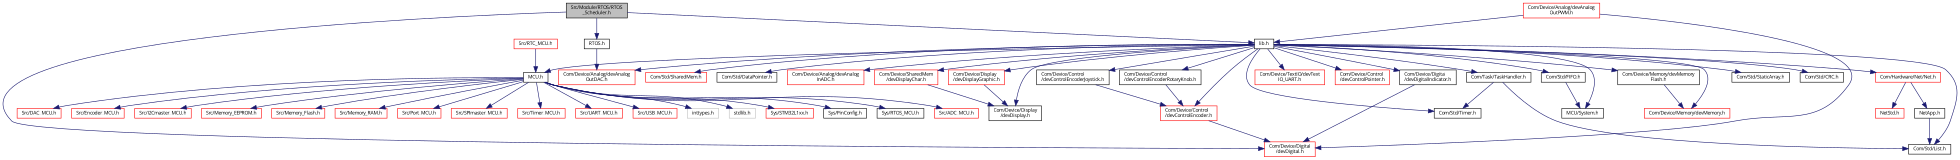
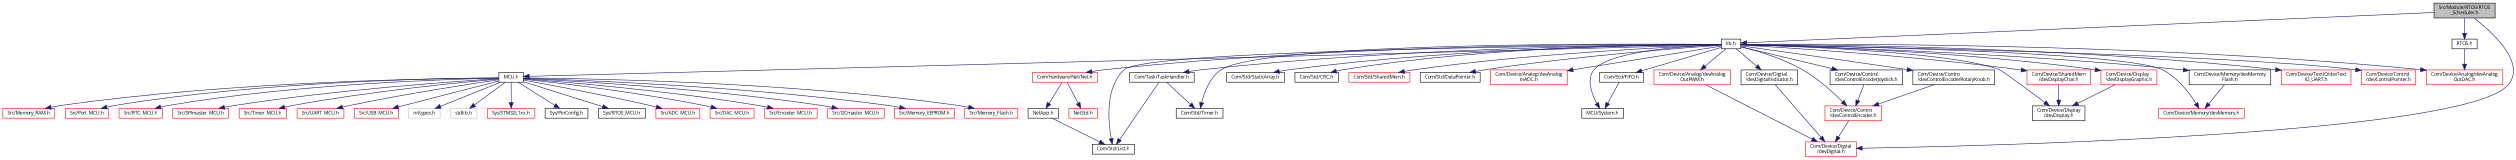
(1402, 28) -> (1715, 58)
(536, 58) -> (304, 89)
